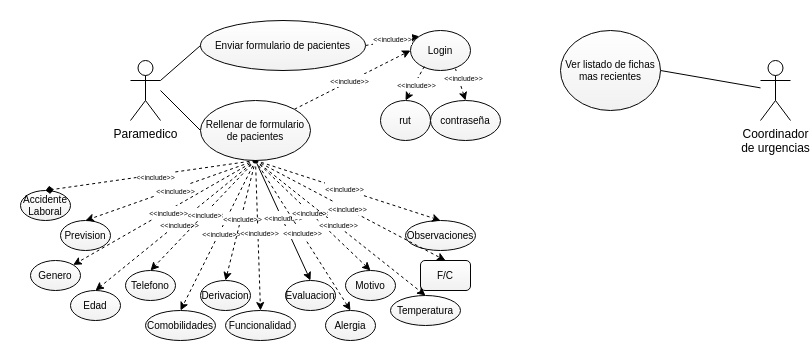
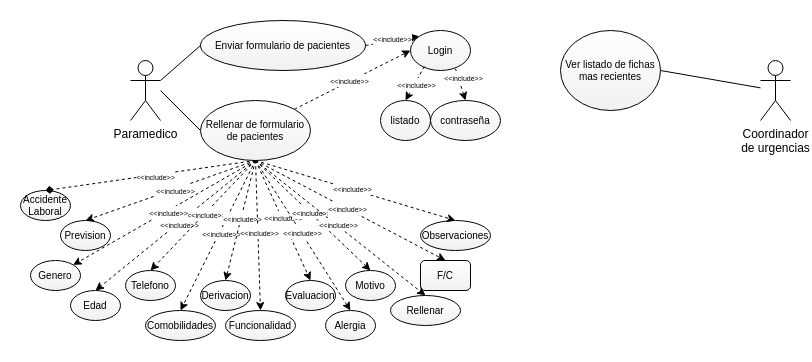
(406, 121) -> (406, 121)
(270, 192) -> (270, 192)
(441, 236) -> (456, 236)
(426, 311) -> (426, 311)
